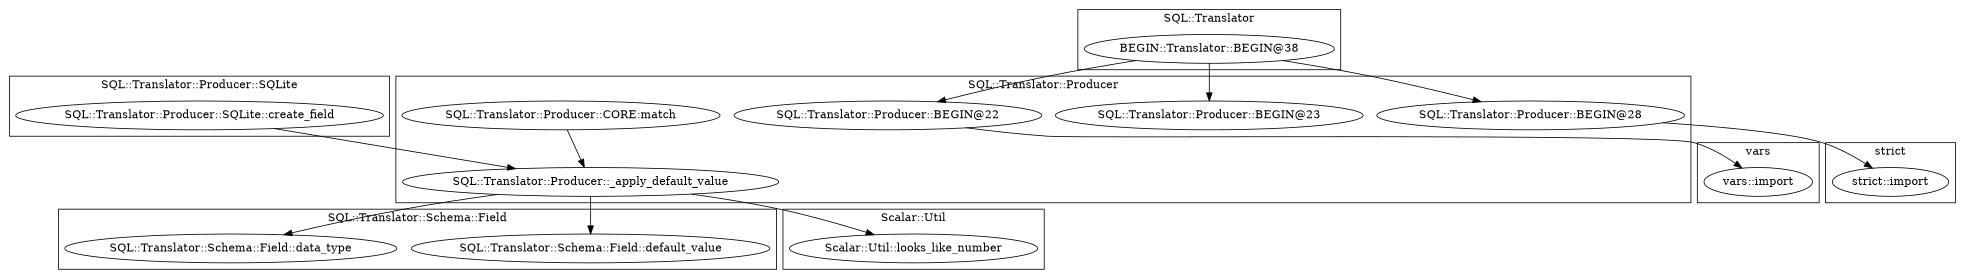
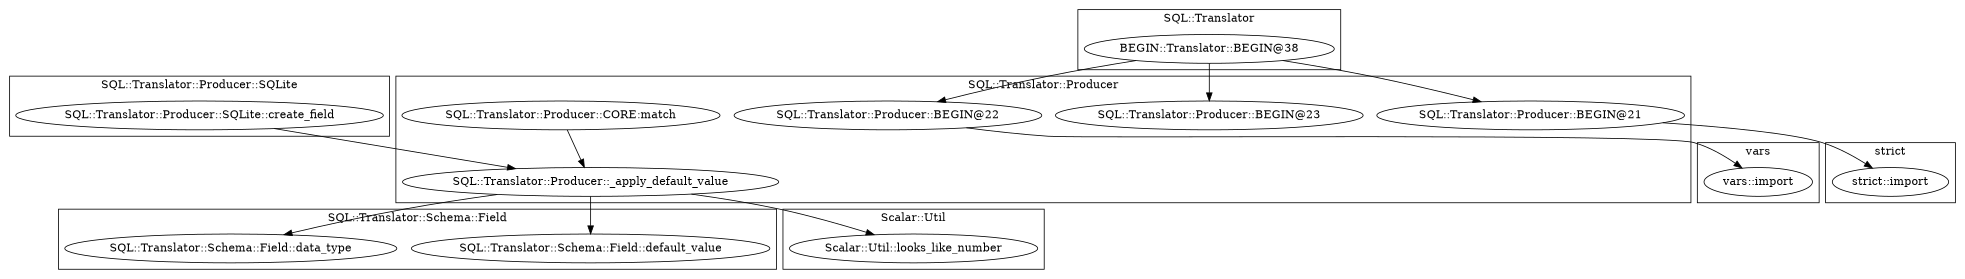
(1531, 115) -> (1531, 115)
